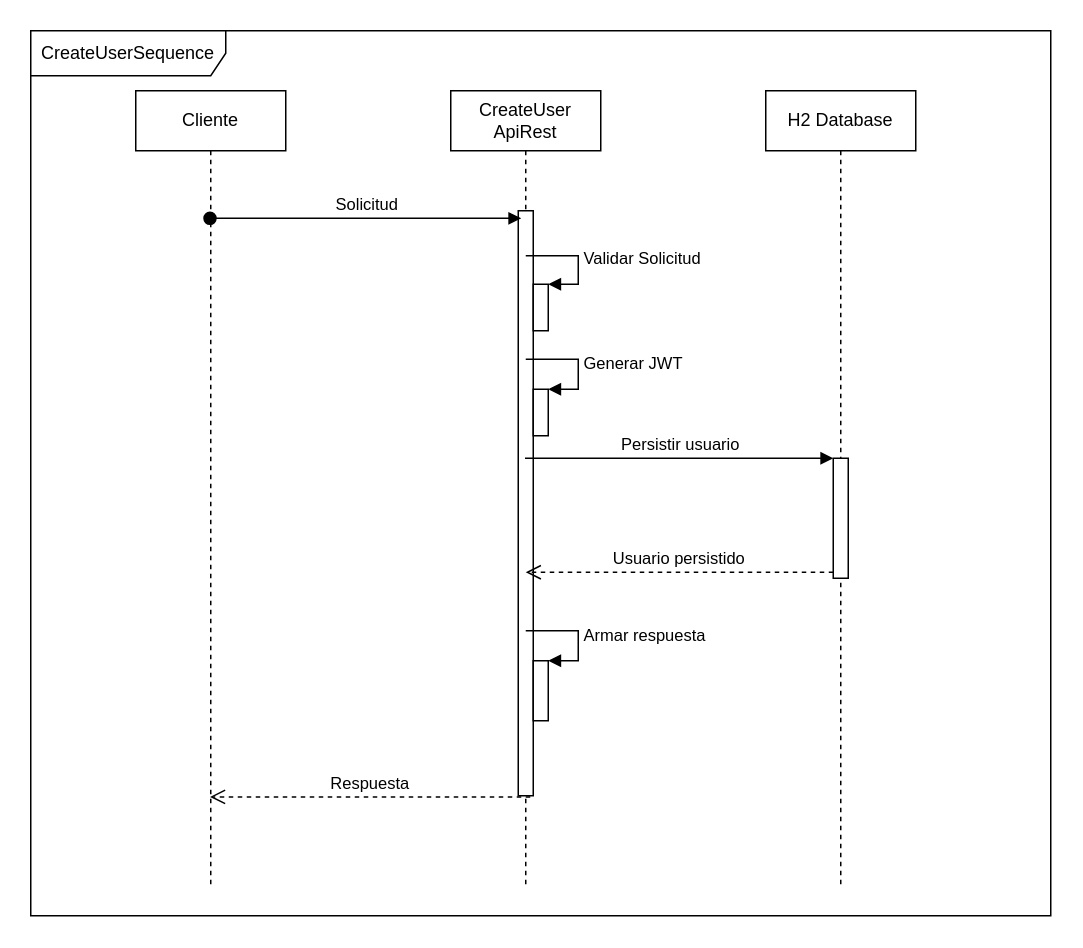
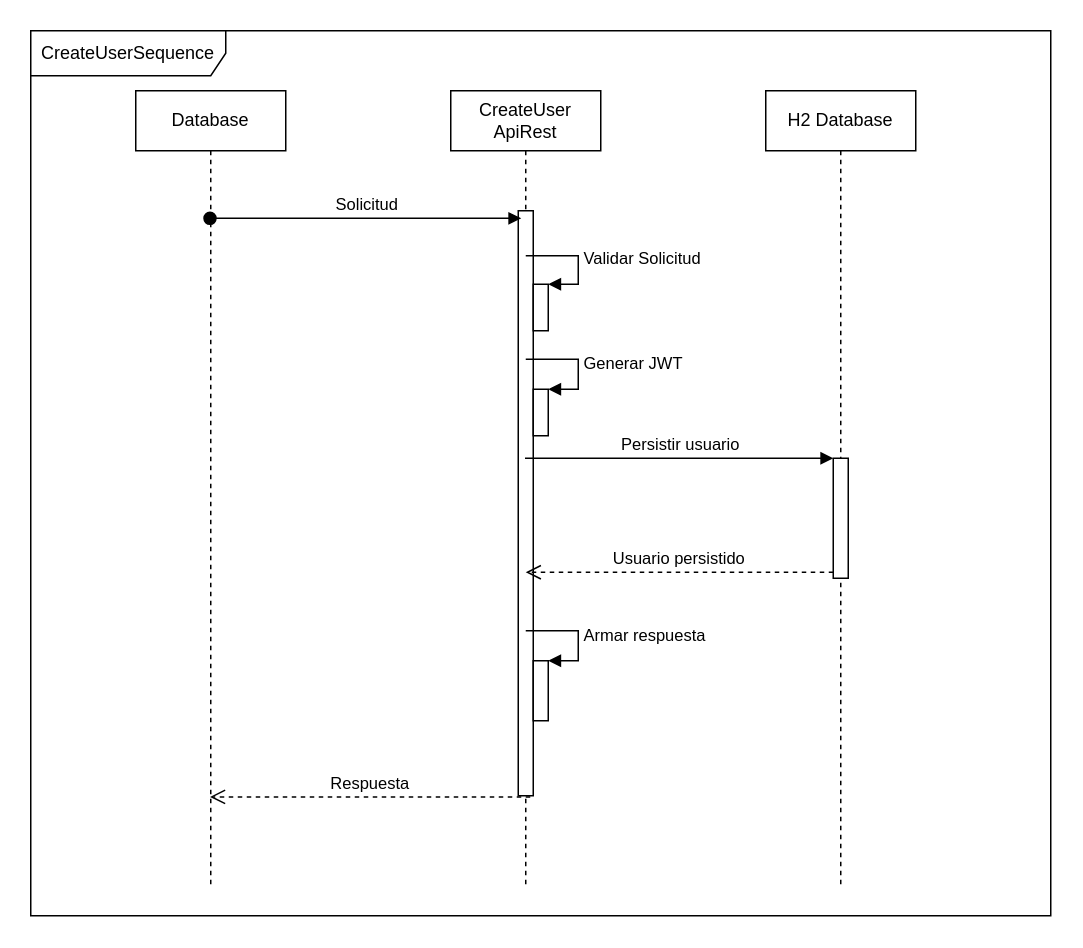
(211, 121) -> (211, 121)
